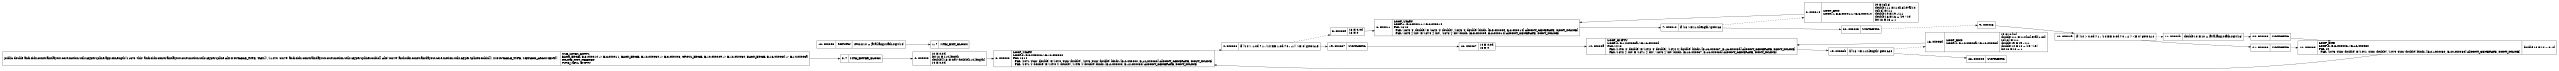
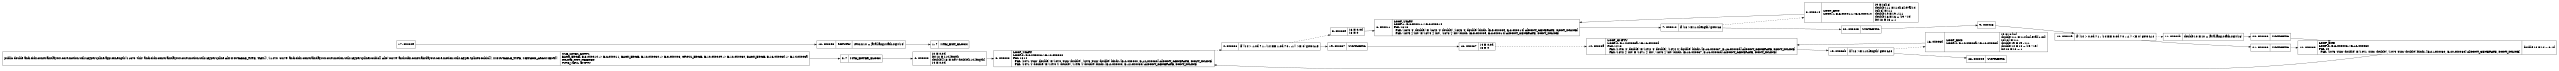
(1928, 27) -> (1928, 27)
none -> (406, 44)
(1540, 46) -> (1540, 46)
